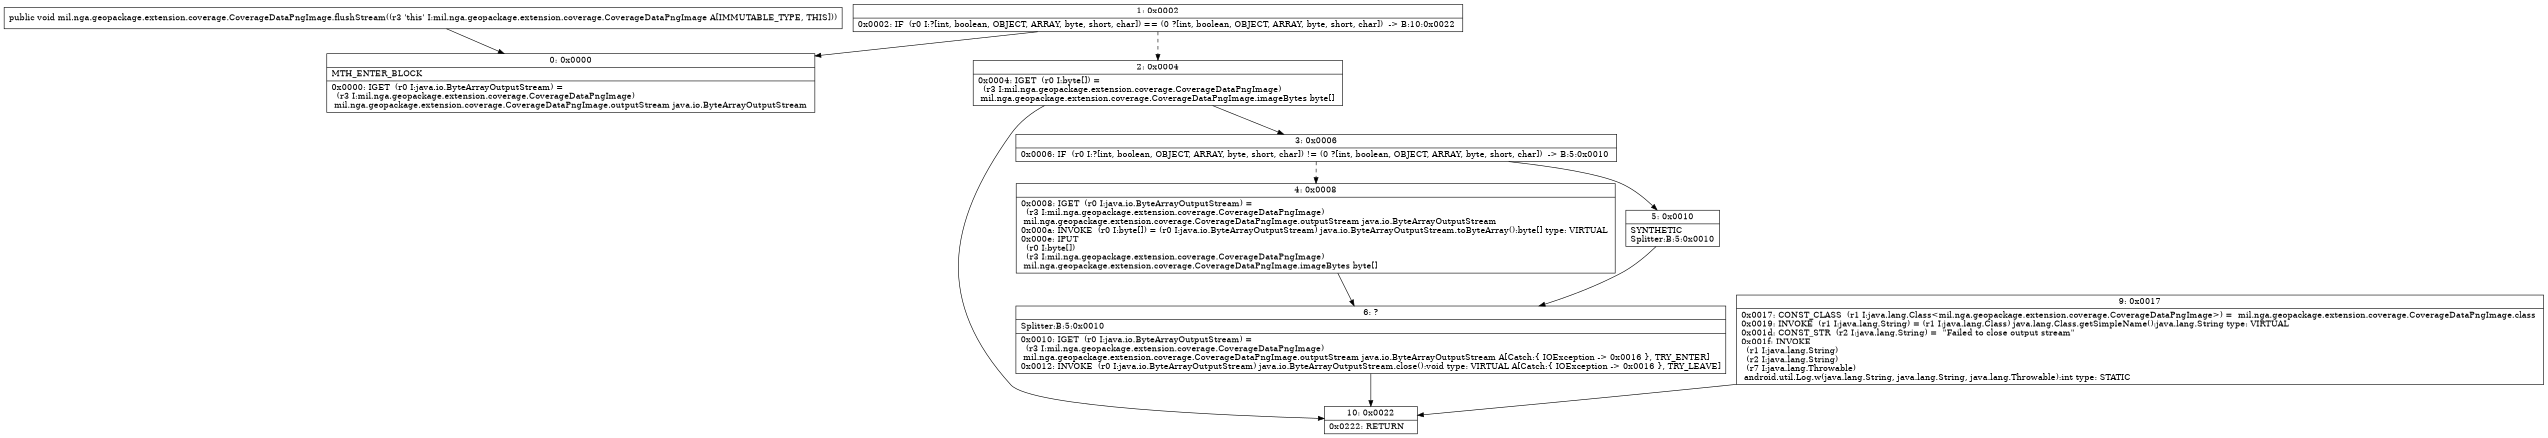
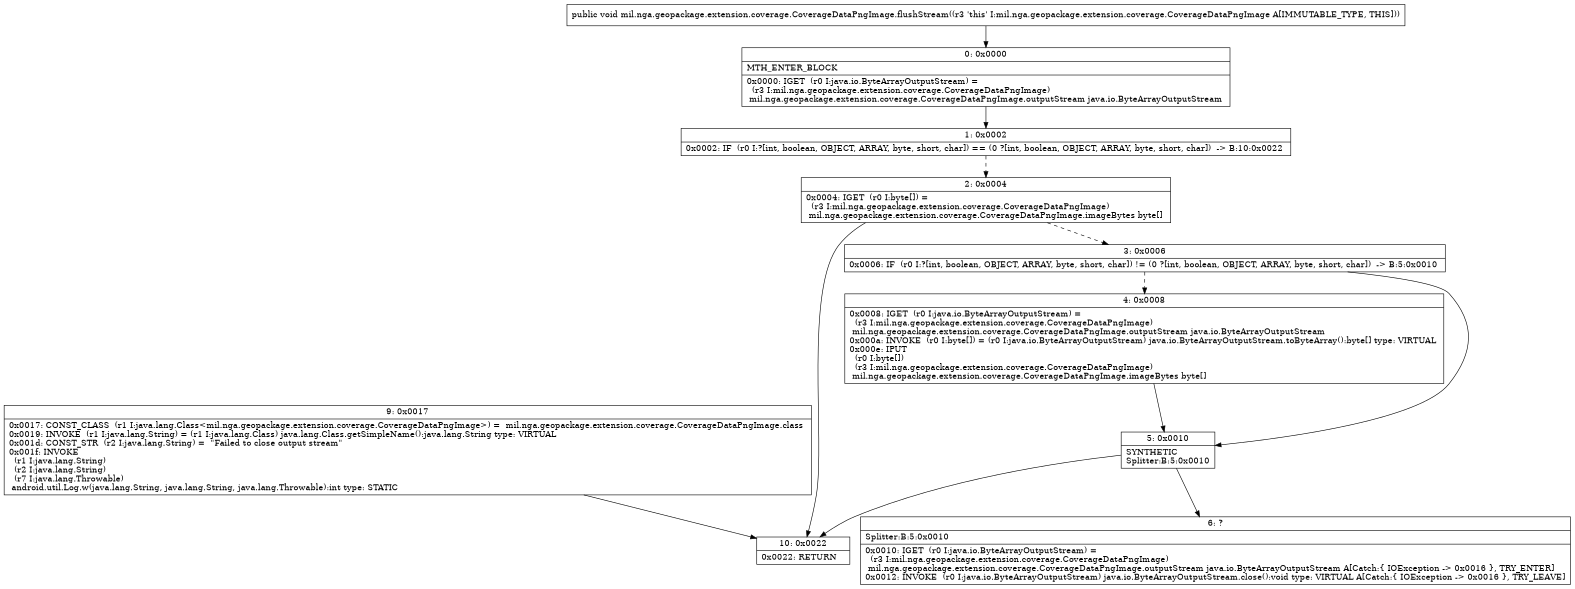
(929, 43) -> (986, 114)
(1245, 119) -> (1075, 233)
(1345, 287) -> (1158, 405)
(1371, 387) -> (969, 481)
(1371, 427) -> (803, 557)
